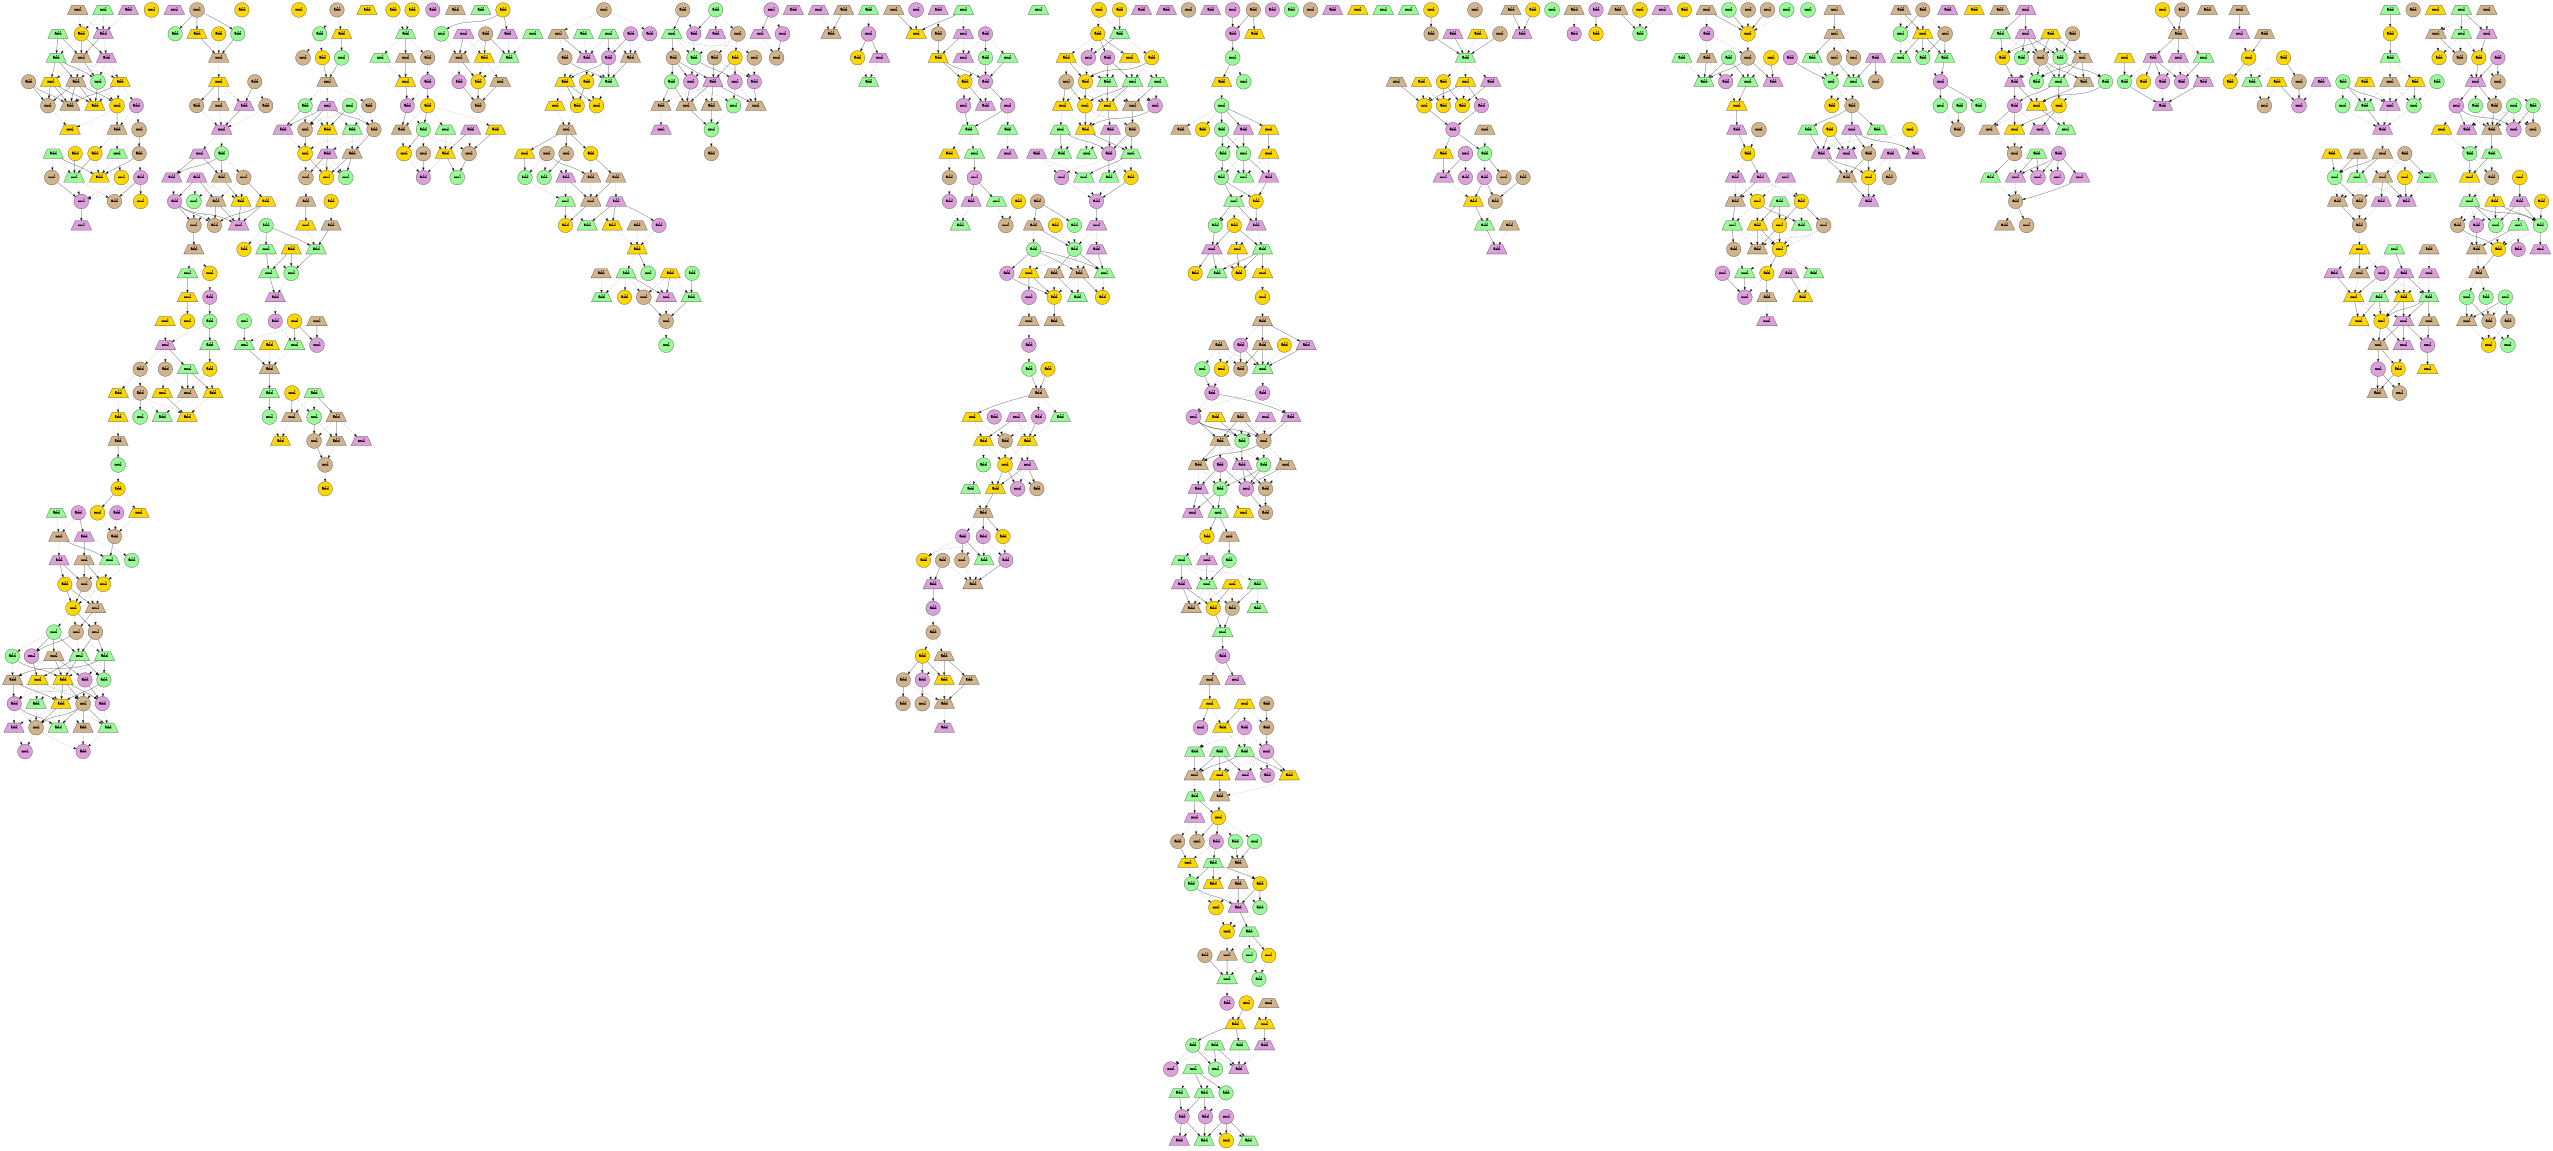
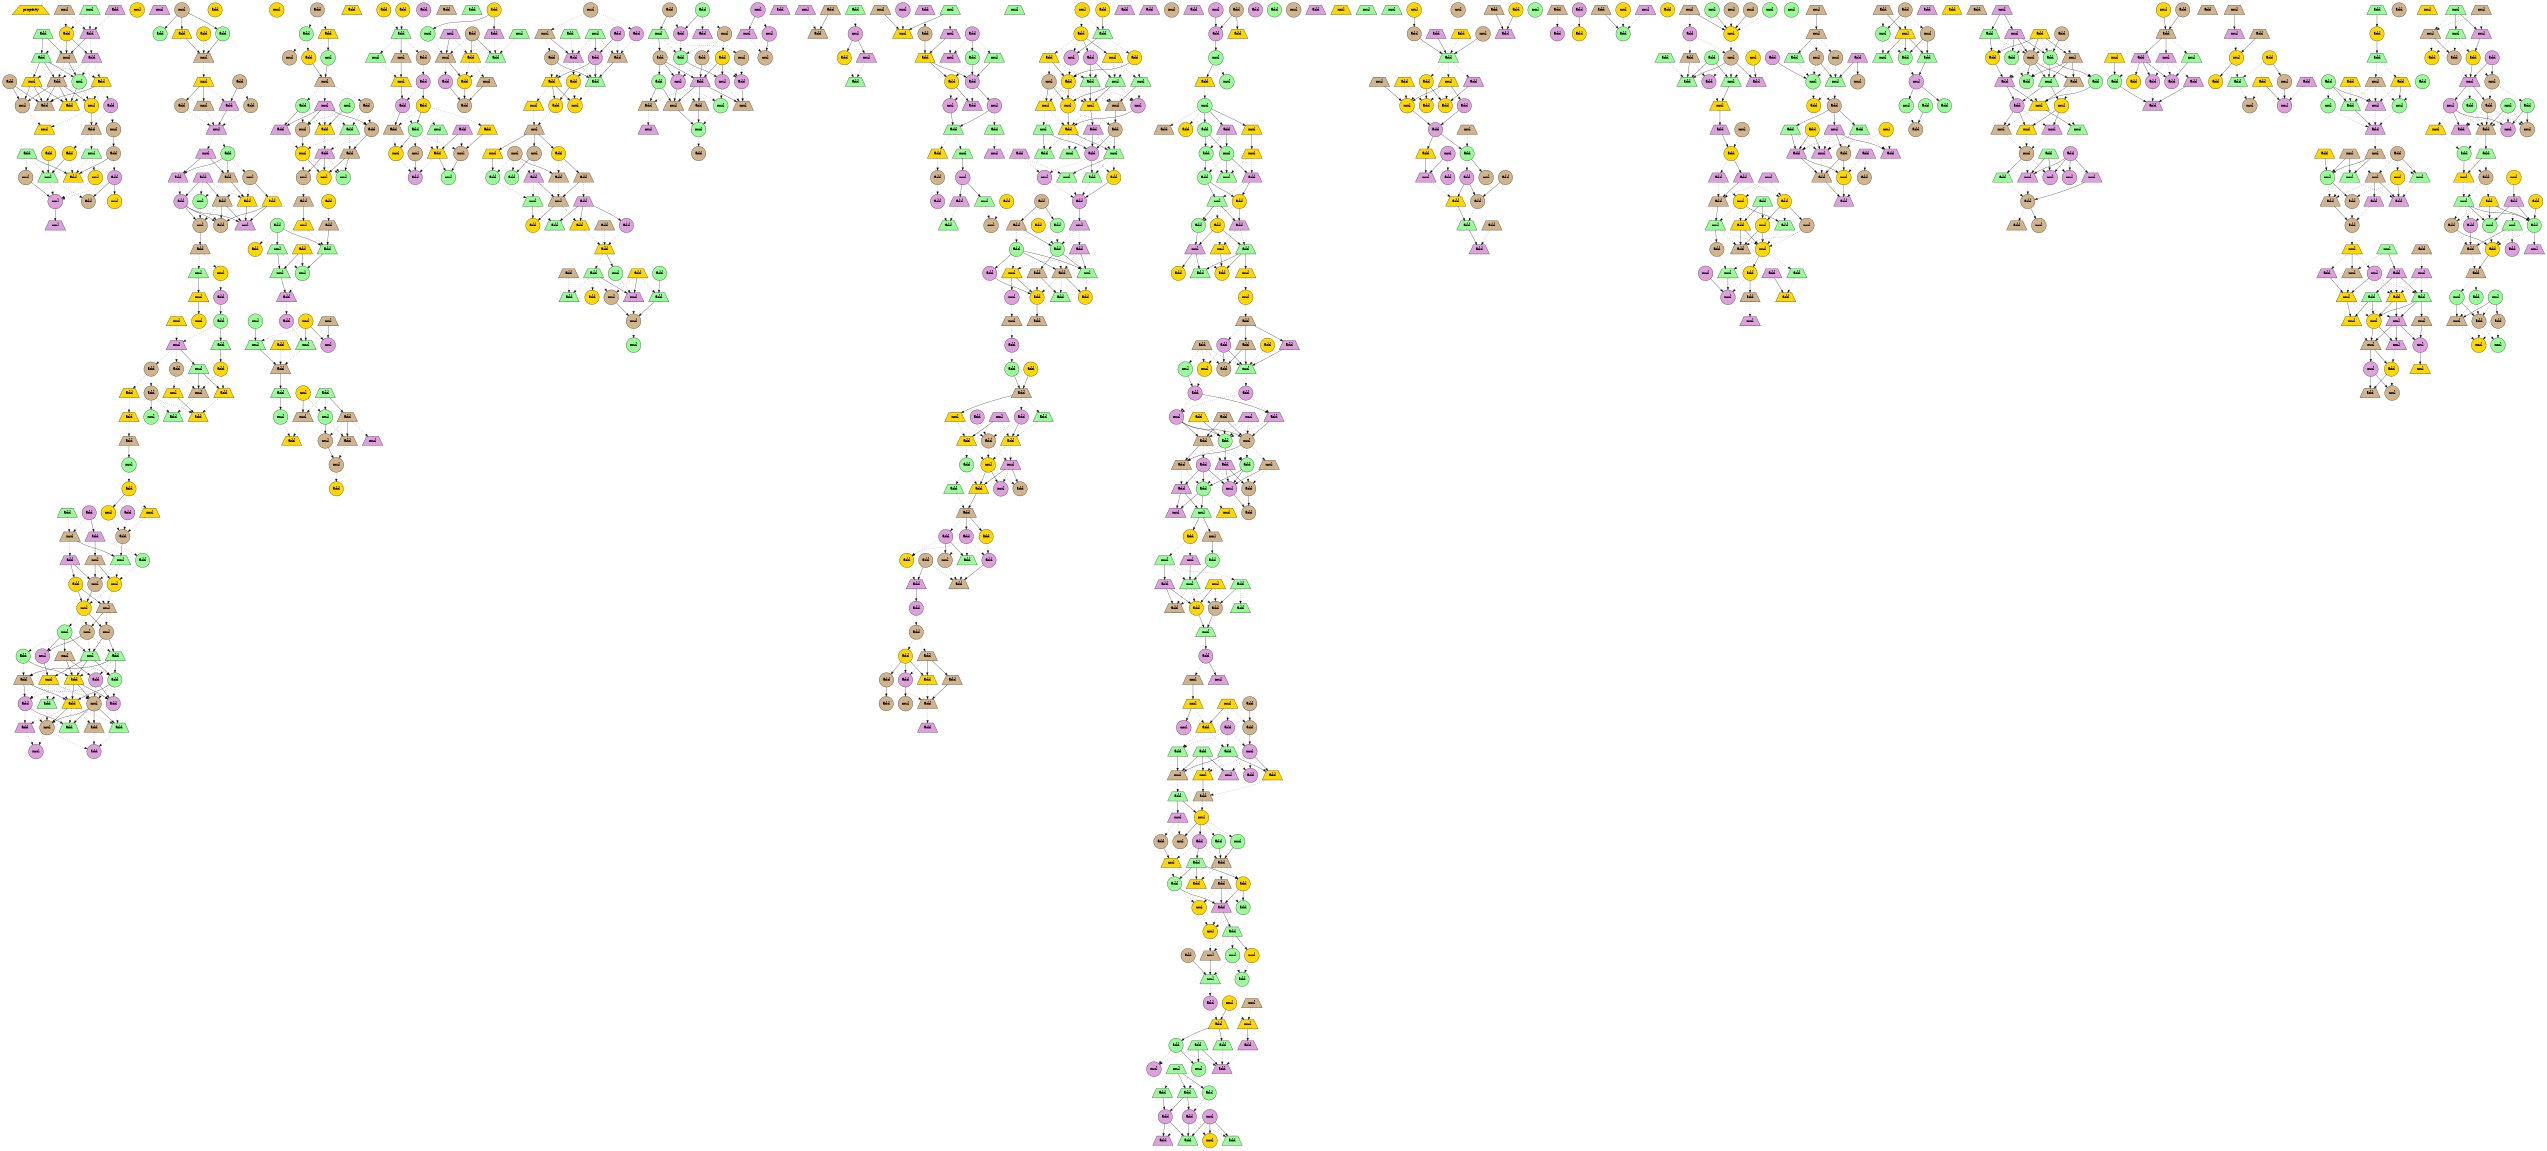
none -> (31, 10)
